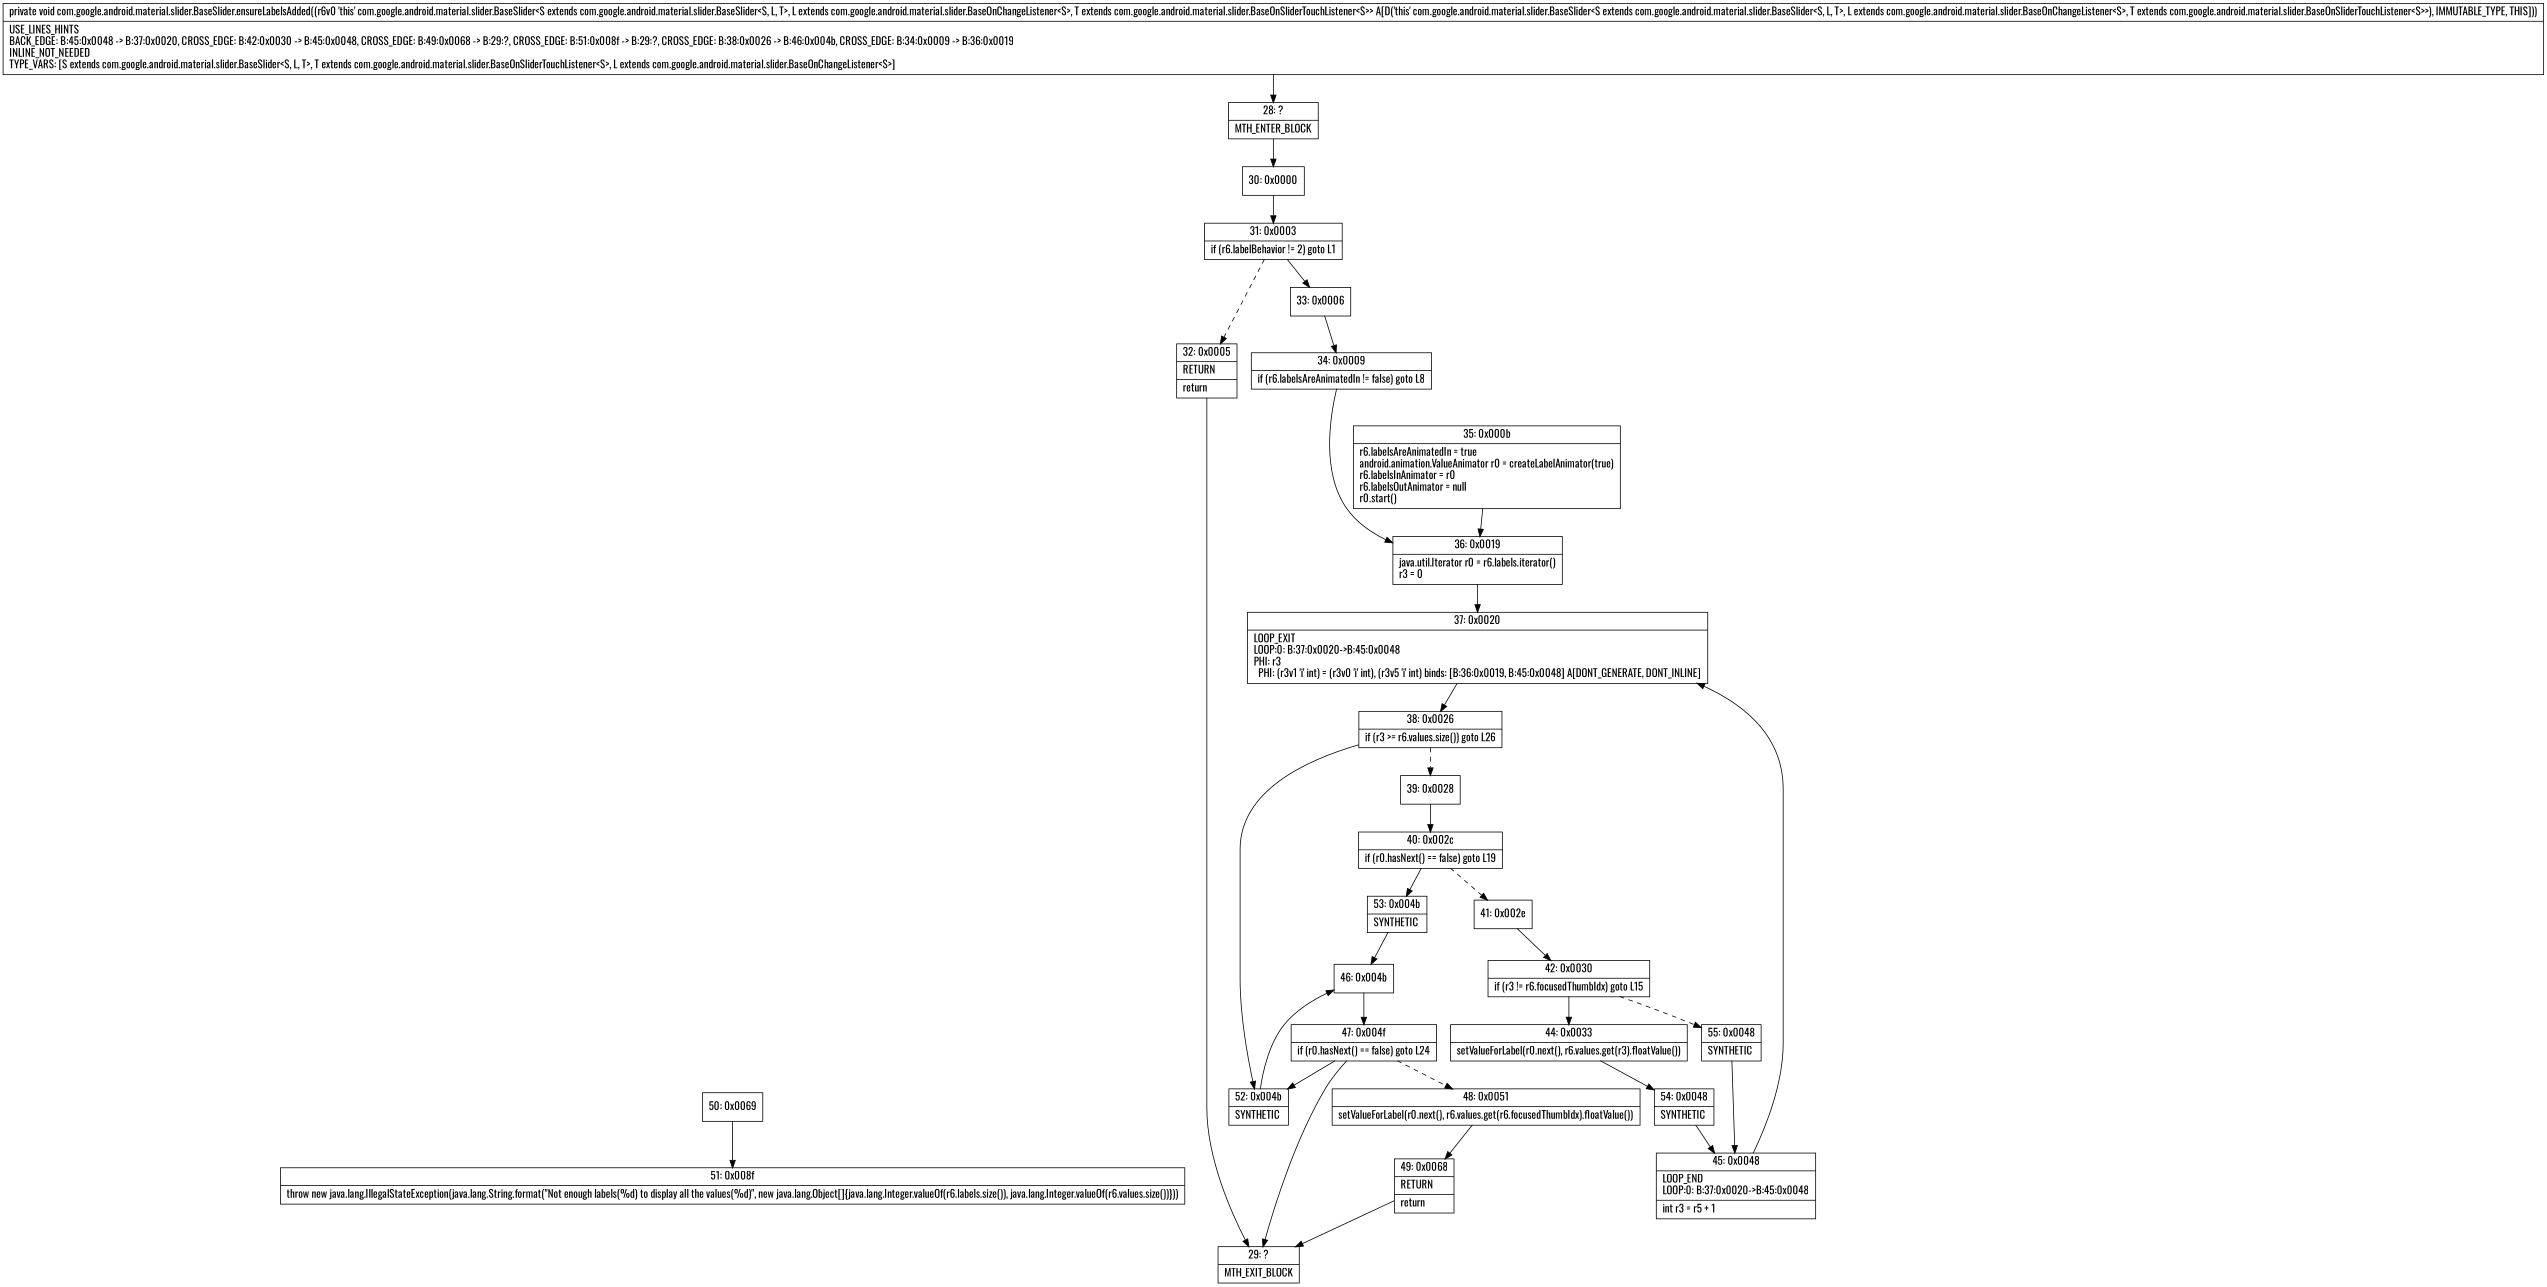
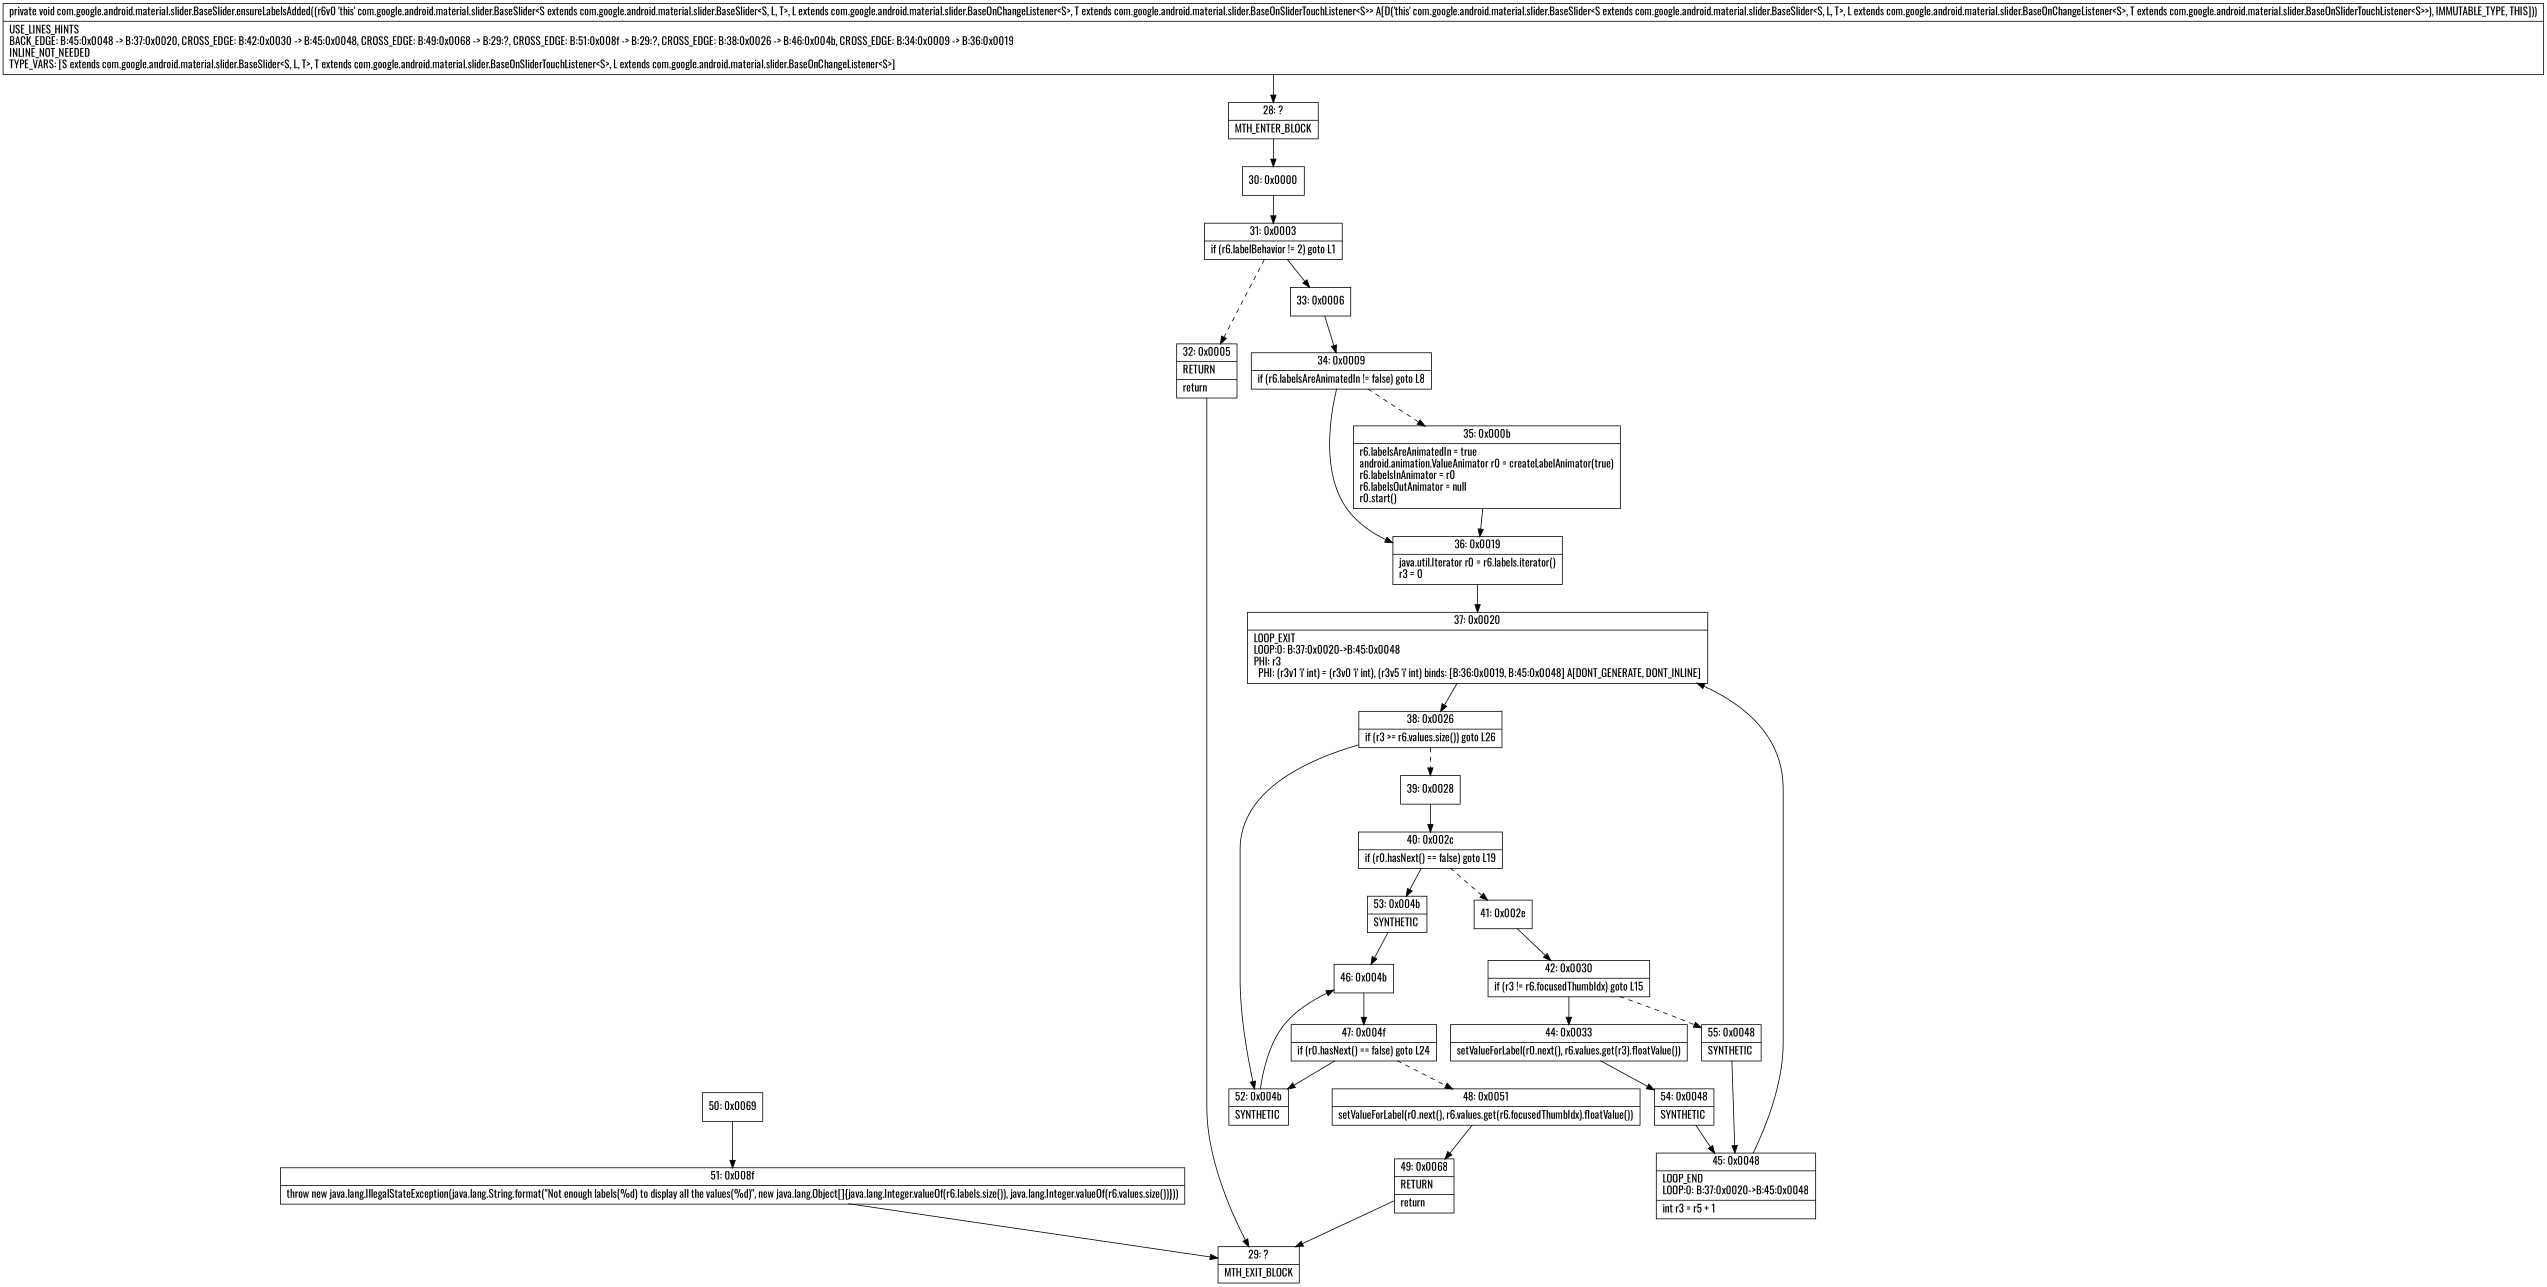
none -> (1393, 405)
(1297, 1146) -> (1029, 1230)
